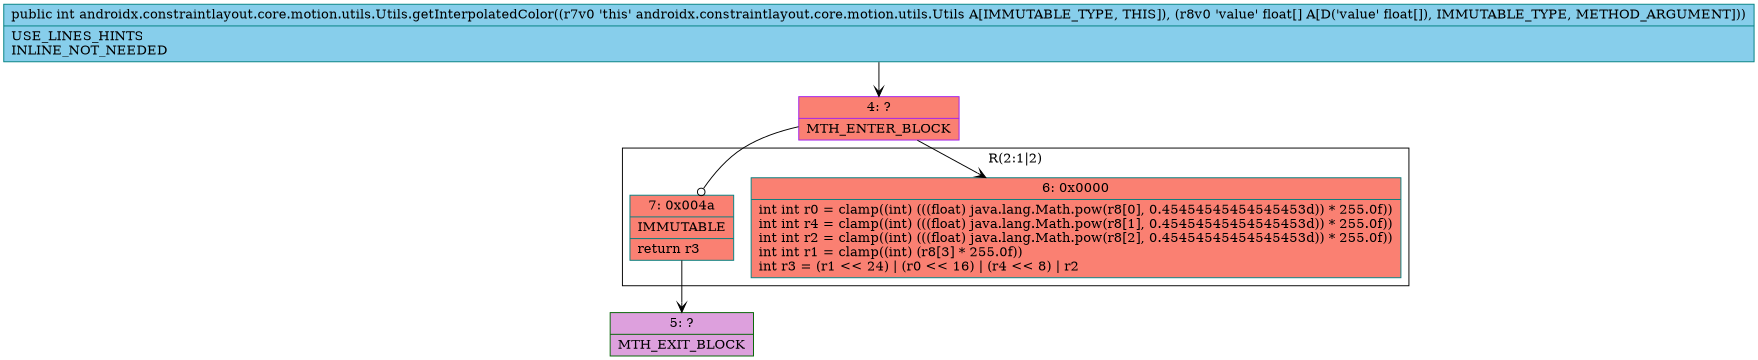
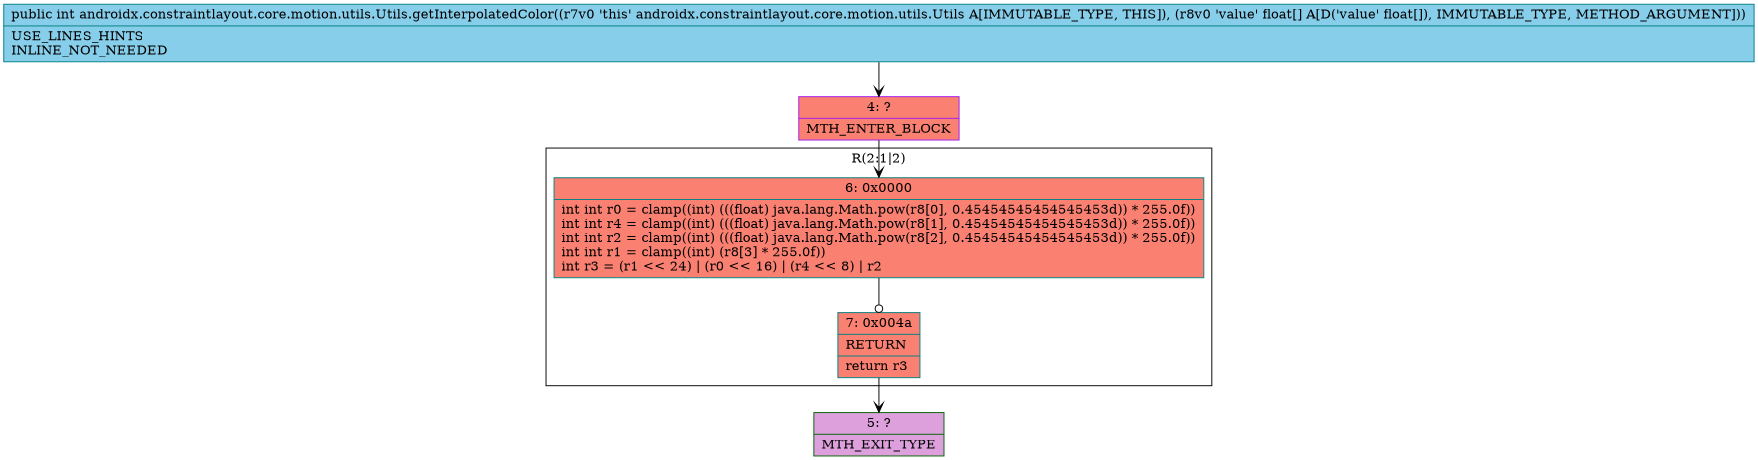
(755, 142) -> (879, 291)
(682, 227) -> (876, 345)
(682, 345) -> (879, 445)
